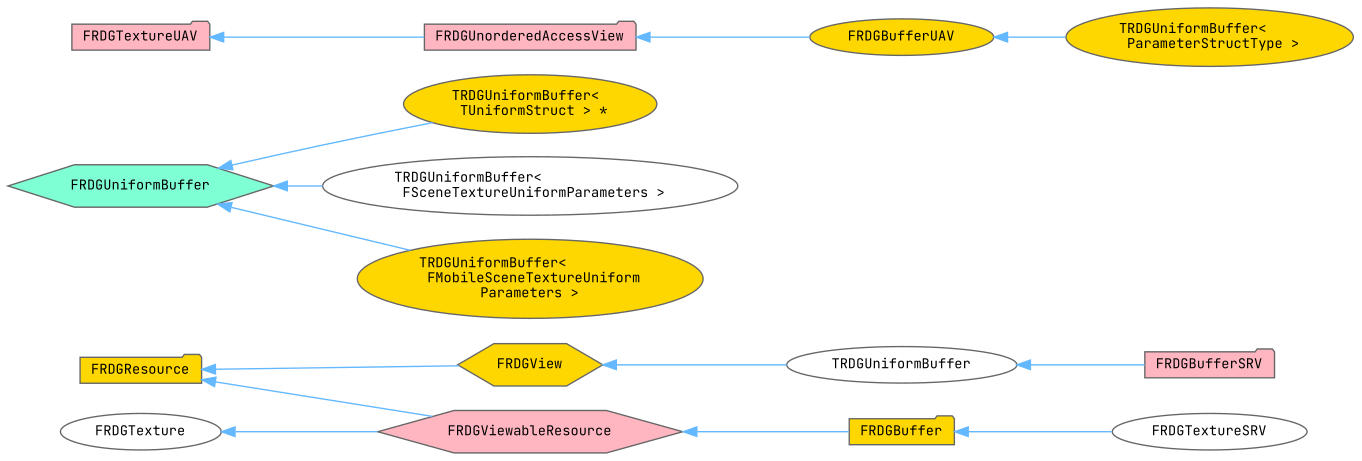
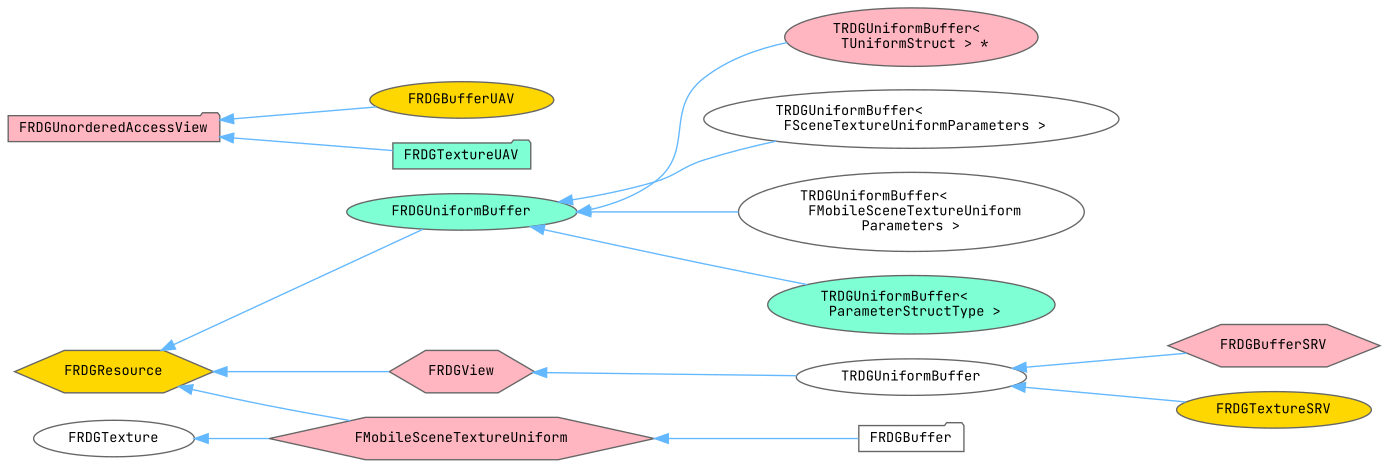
(141, 37) -> (462, 156)
(324, 37) -> (313, 144)
(1037, 37) -> (675, 258)
(1210, 37) -> (911, 305)
(530, 104) -> (911, 37)
(141, 186) -> (462, 212)
(530, 279) -> (911, 212)
none -> (298, 287)
(530, 365) -> (462, 372)
(1210, 365) -> (1274, 346)
(141, 370) -> (114, 372)
(530, 432) -> (462, 439)
(902, 432) -> (911, 439)
(1040, 432) -> (1105, 395)
(1210, 432) -> (1274, 410)
